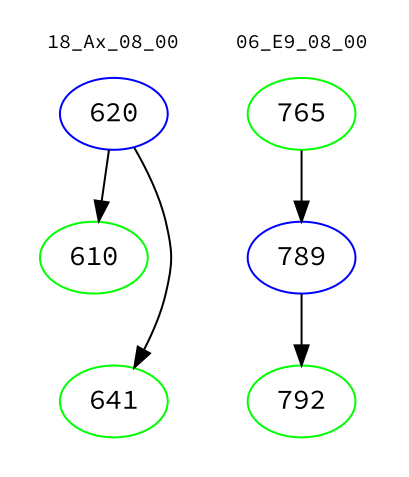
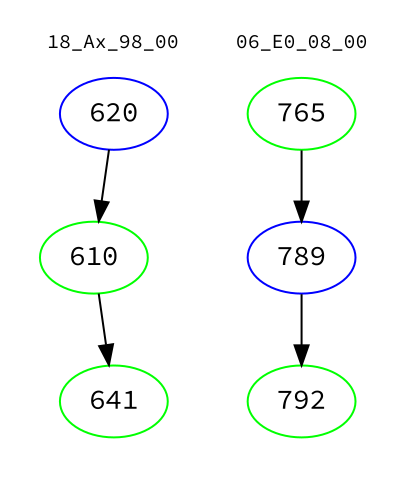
(114, 43) -> (114, 43)
(303, 43) -> (303, 43)
(171, 247) -> (102, 319)
